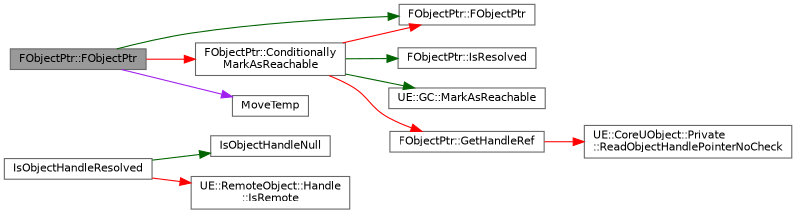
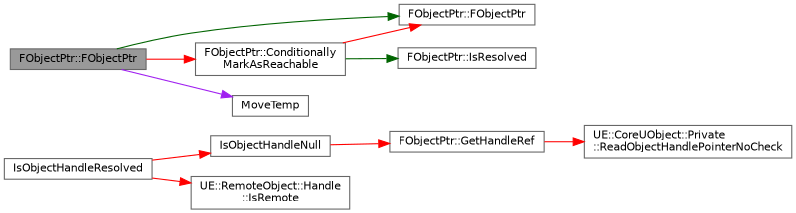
(467, 98) -> none
(370, 102) -> (354, 144)
(176, 157) -> (176, 157)
